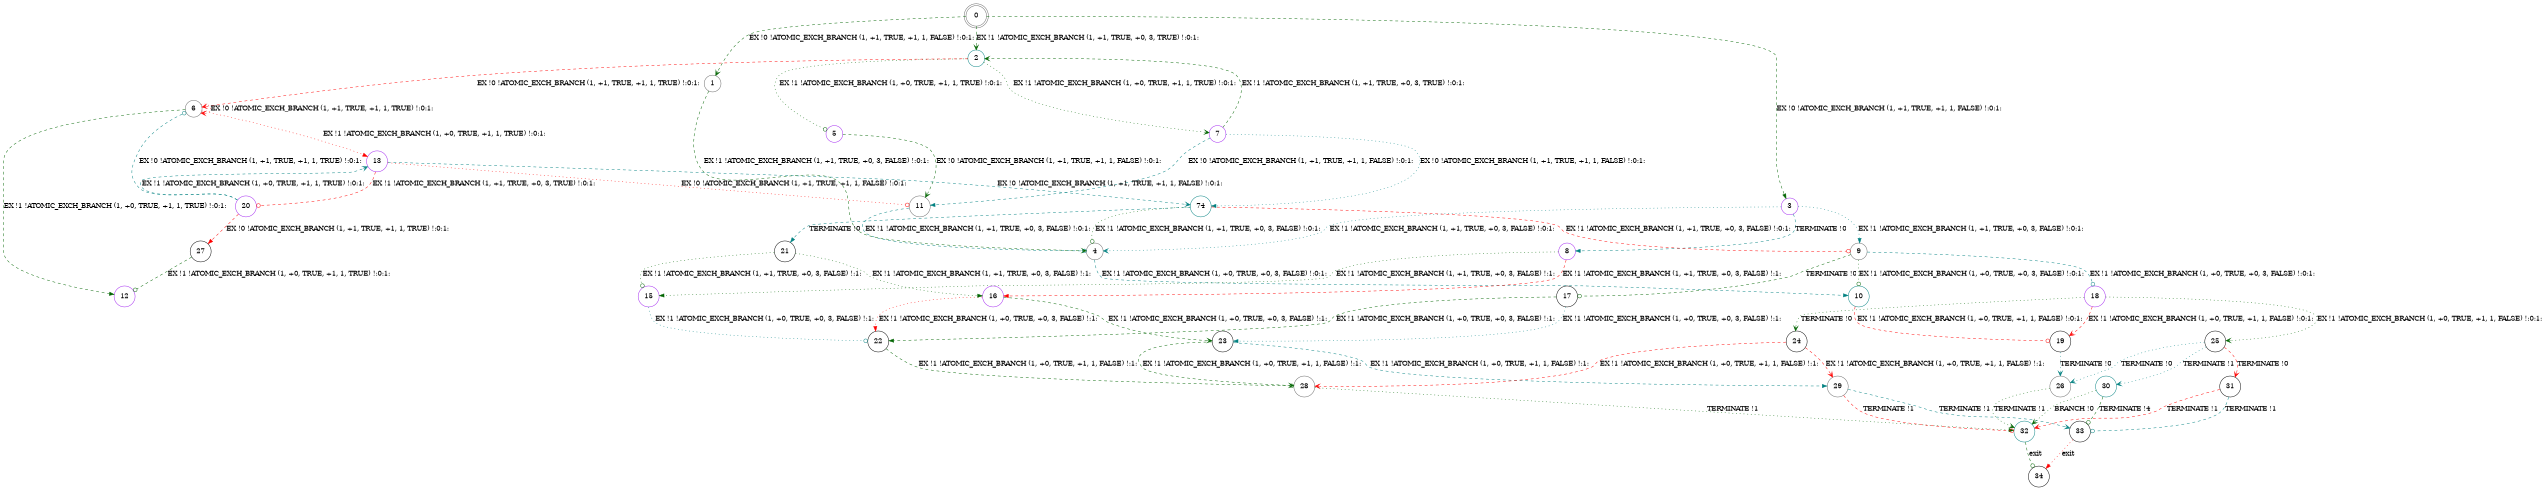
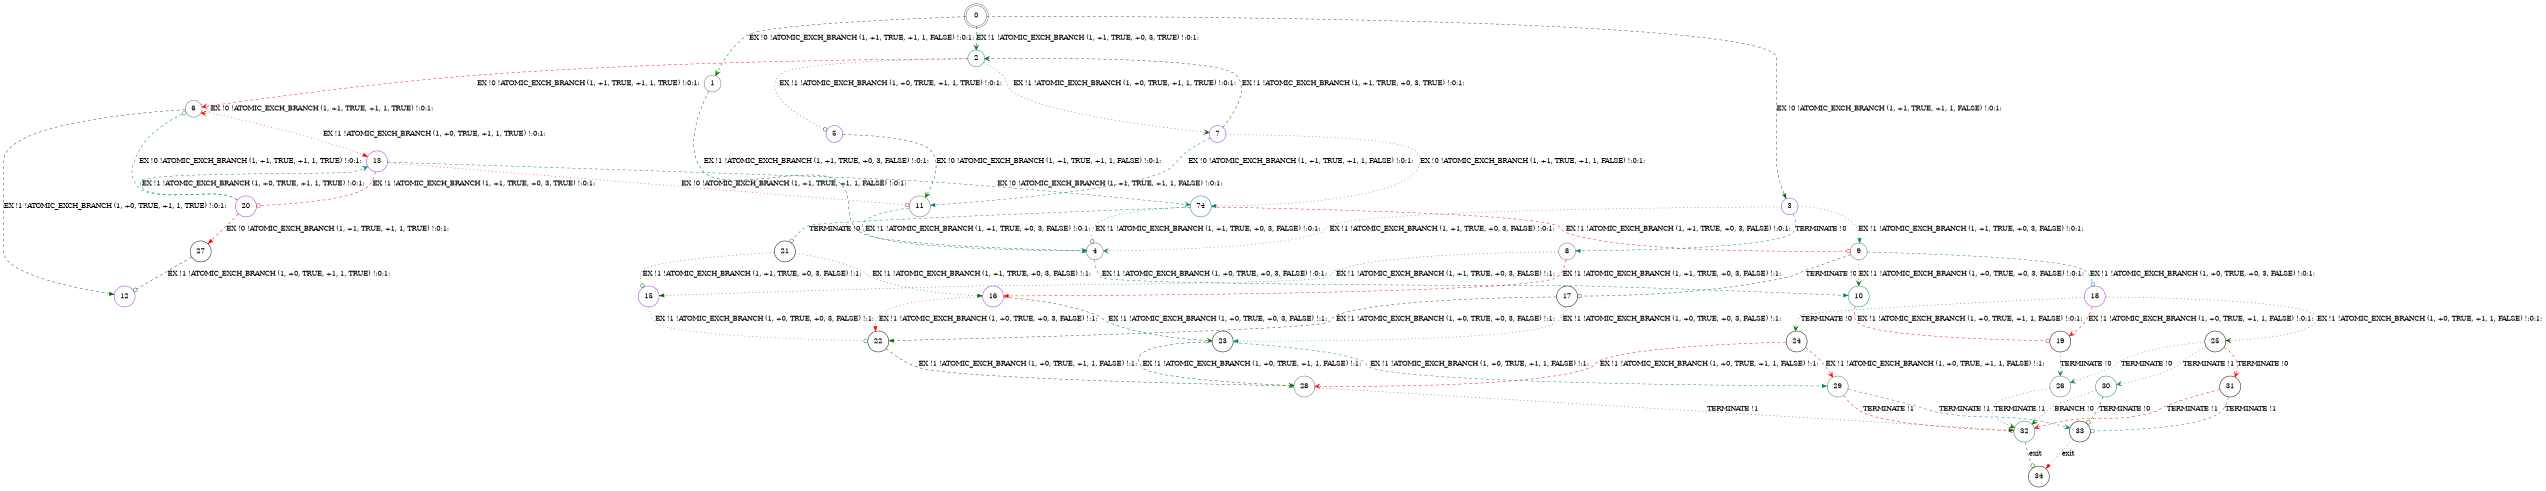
(989, 215) -> (989, 215)
(1567, 251) -> (1567, 251)
(1859, 271) -> (1859, 271)
(2125, 409) -> (2125, 409)
